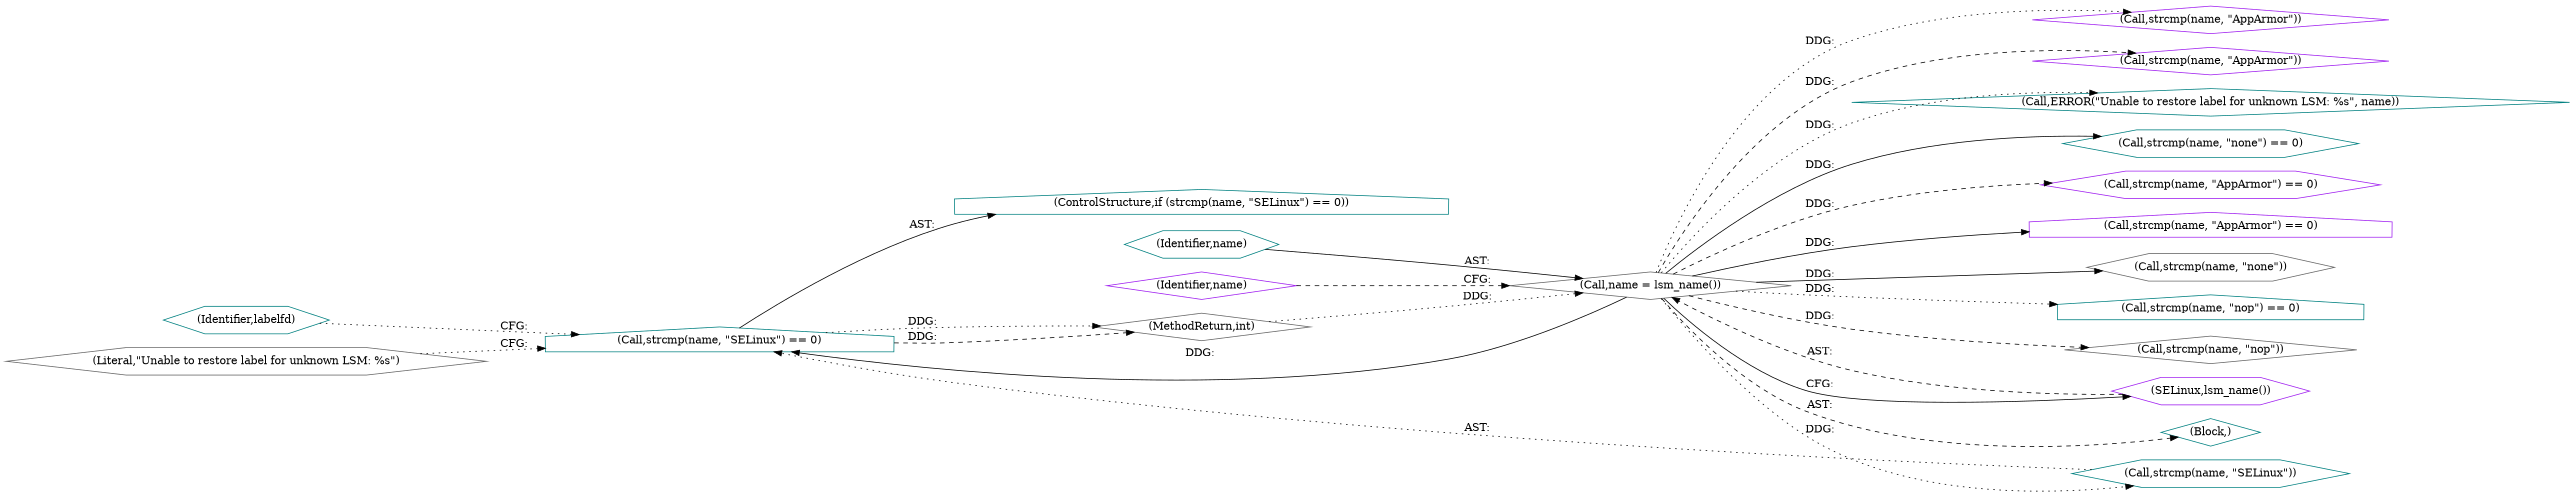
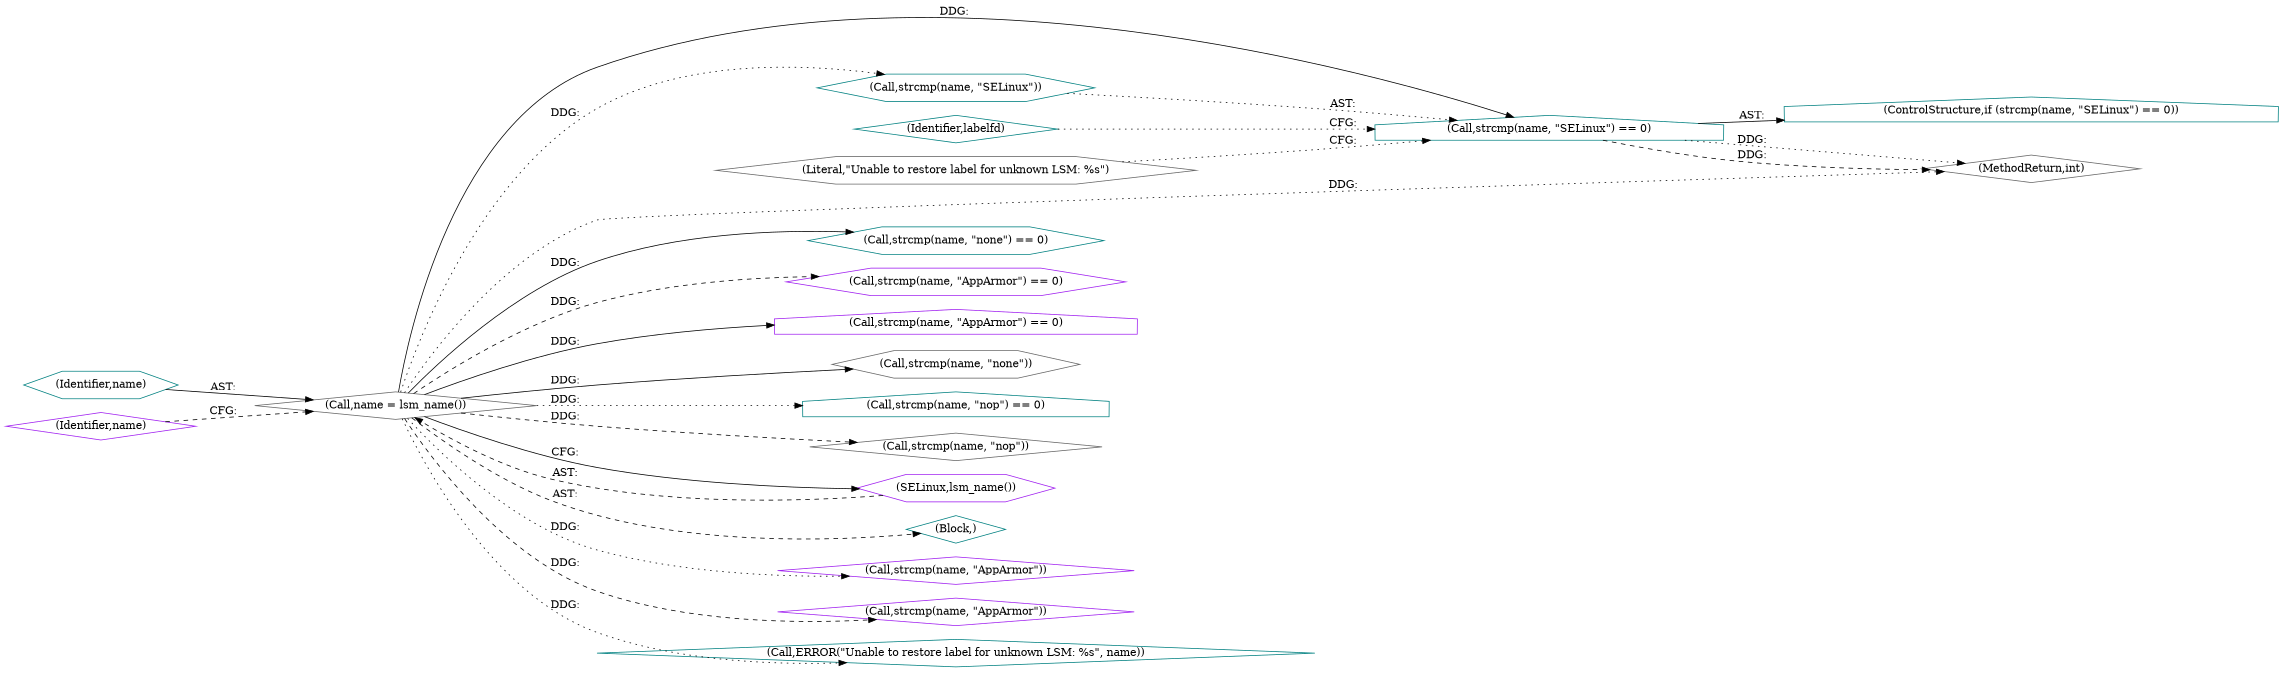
(1422, 309) -> (1135, 198)
(246, 320) -> (956, 129)
